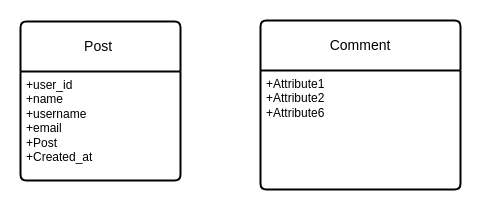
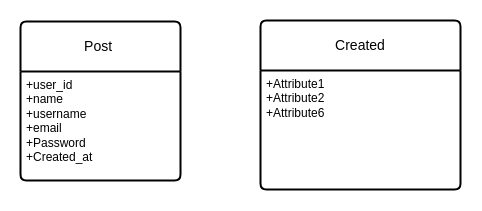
(361, 46) -> (361, 46)
(63, 122) -> (63, 122)
